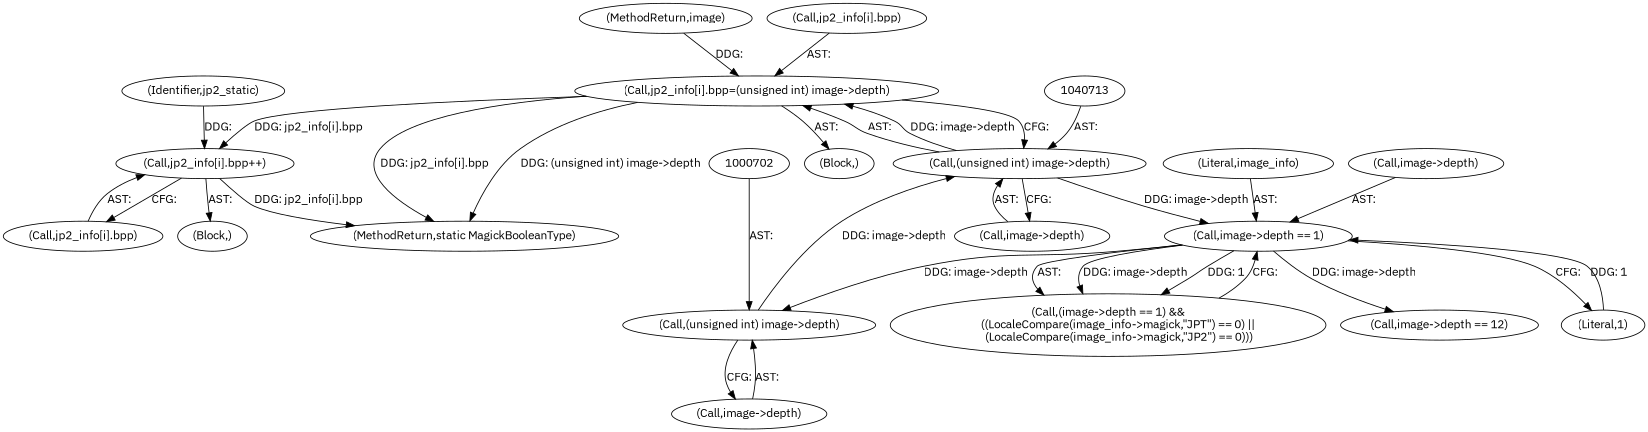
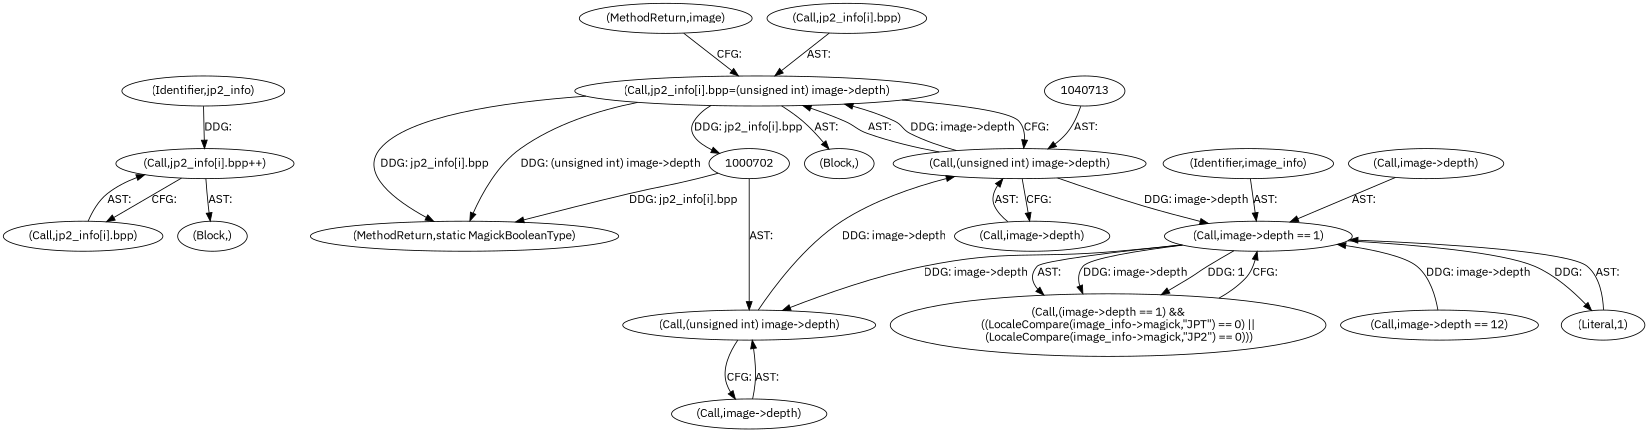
(731, 55) -> (731, 55)
(203, 91) -> (203, 91)
(402, 105) -> (692, 129)
(1248, 164) -> (1248, 164)
(278, 213) -> (621, 196)
(1570, 273) -> (1570, 273)
(1609, 273) -> (1609, 273)
(1326, 286) -> (1406, 260)
